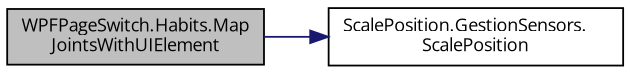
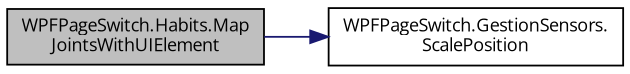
(476, 37) -> (476, 37)
